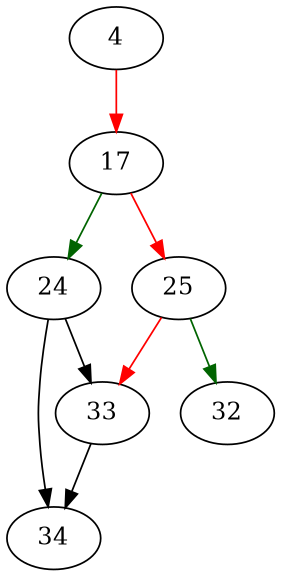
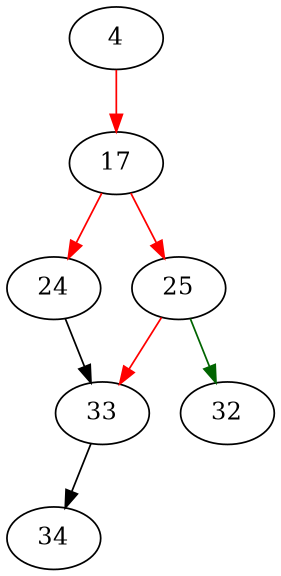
(89, 218) -> (89, 218)
(39, 404) -> none
